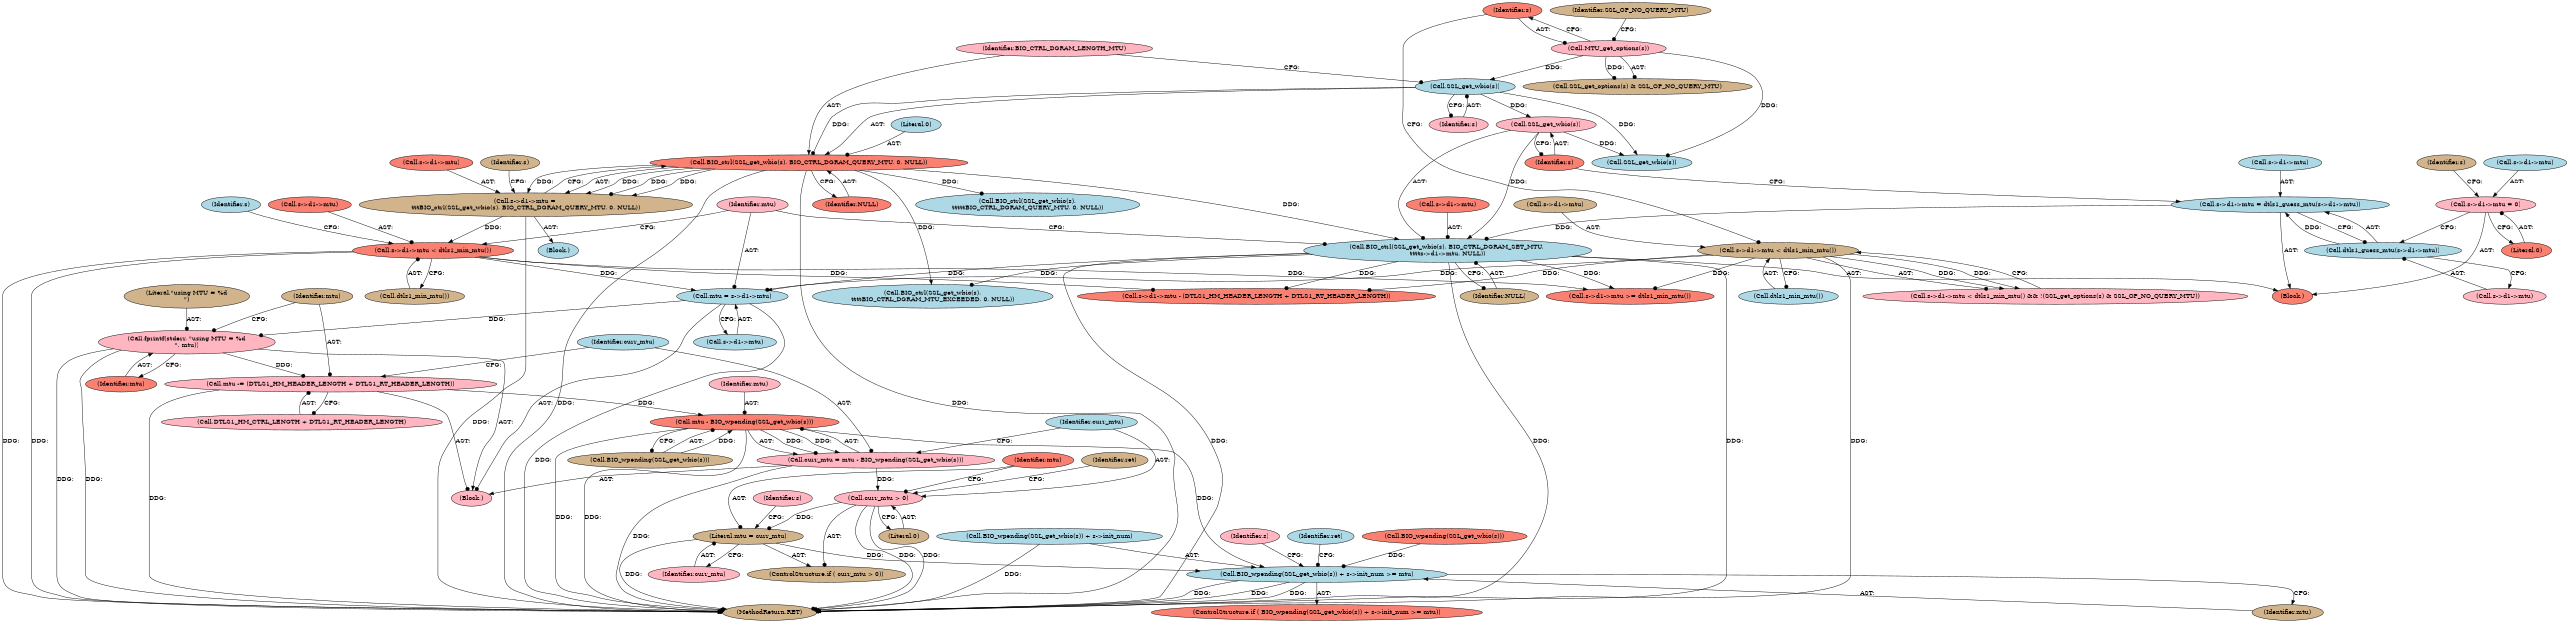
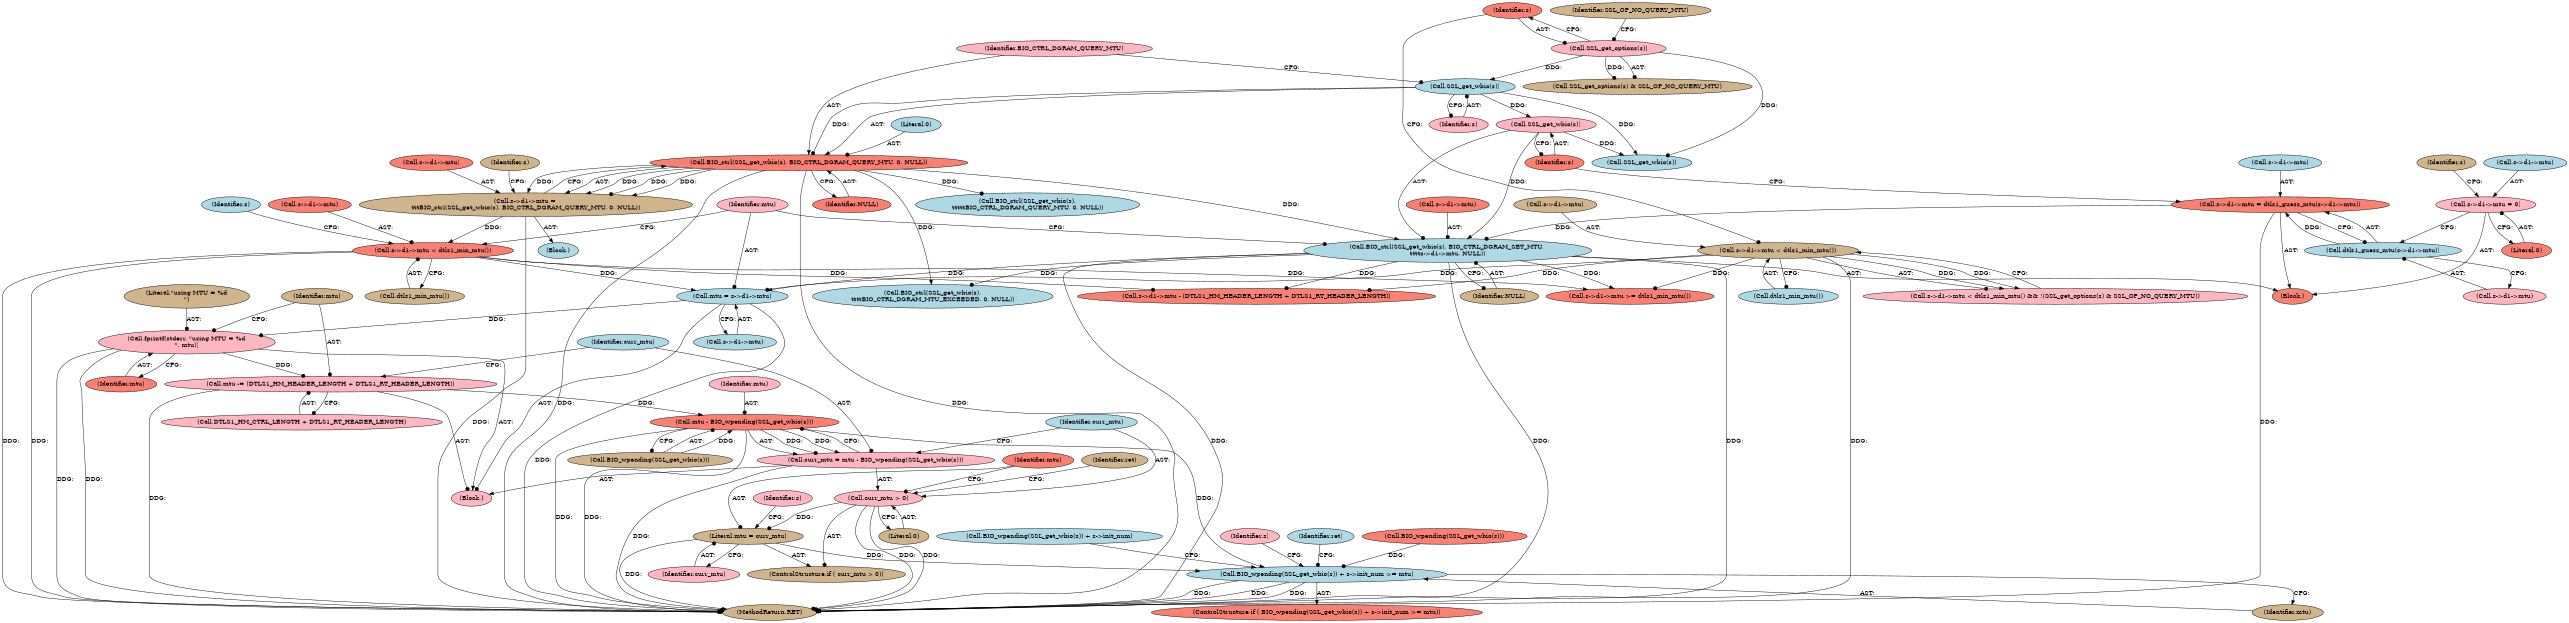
(1054, 49) -> (1054, 49)
(1609, 49) -> (1609, 49)
(2280, 205) -> (2280, 205)
(853, 441) -> (853, 441)
(887, 479) -> (887, 479)
(1194, 555) -> (1194, 555)
(947, 595) -> (1724, 601)
